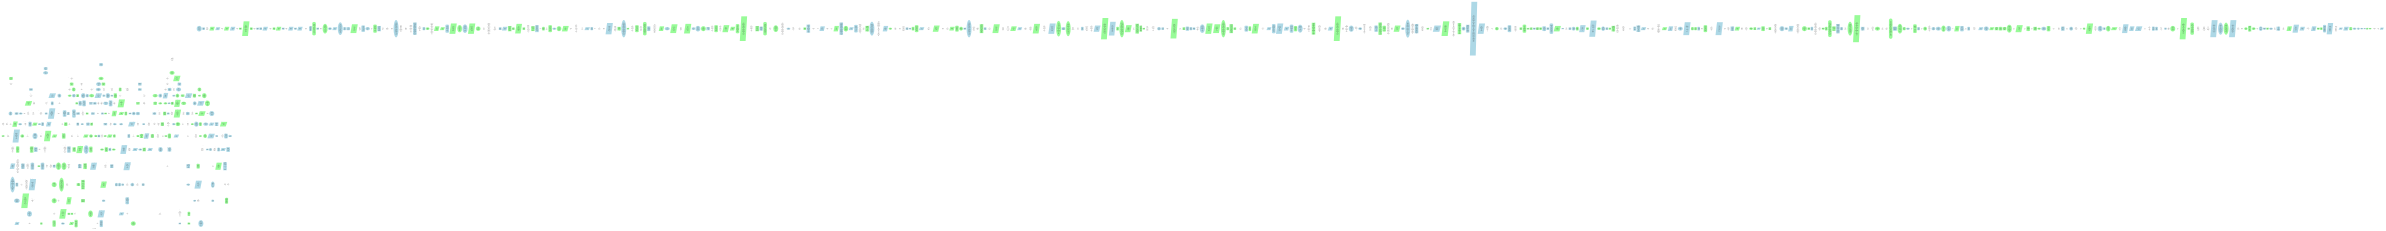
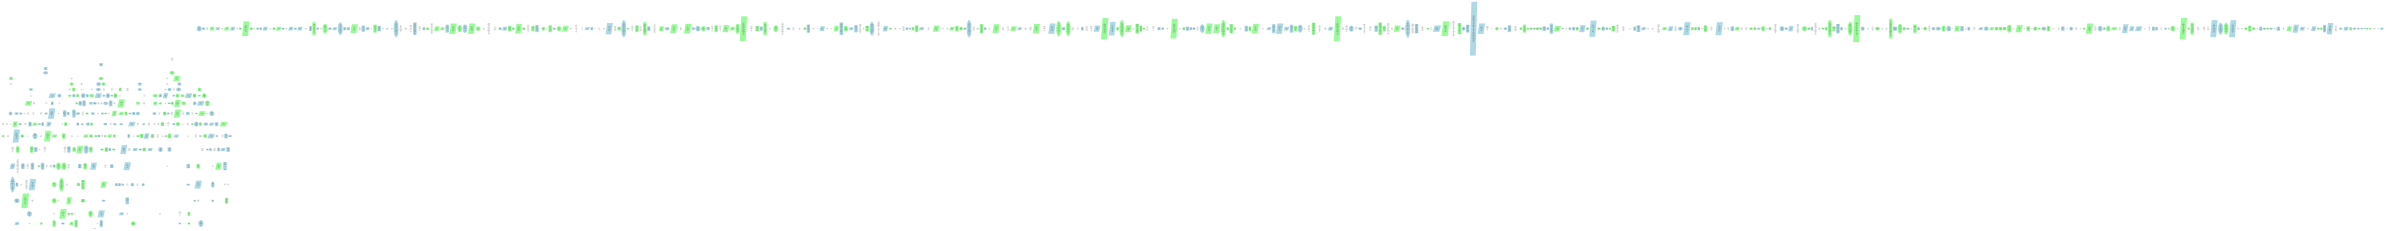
(165, 103) -> (165, 103)
